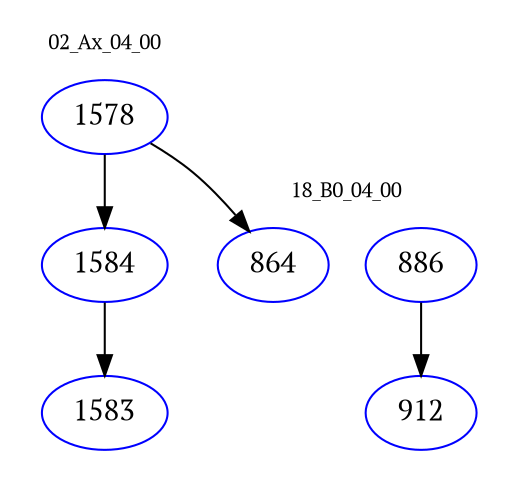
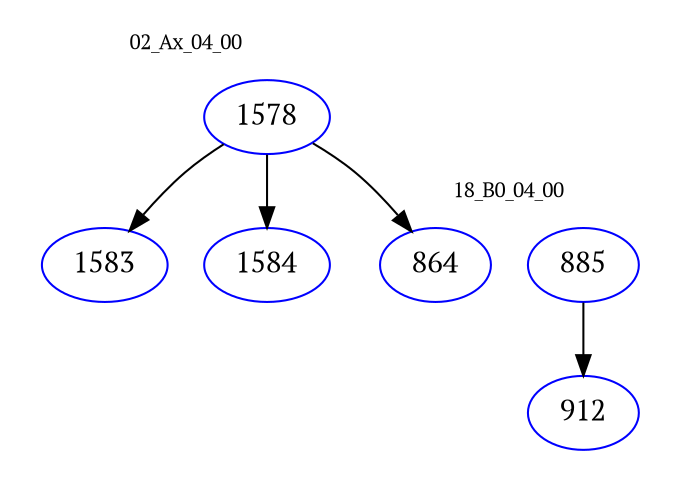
(421, 265) -> (583, 265)
(105, 329) -> (181, 176)
